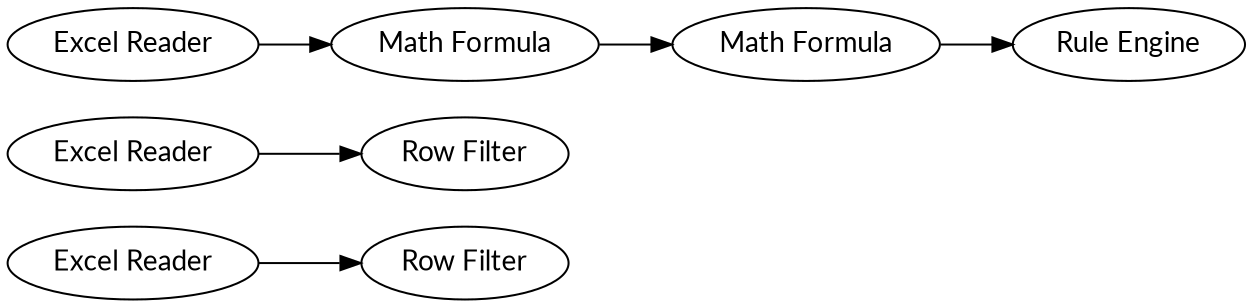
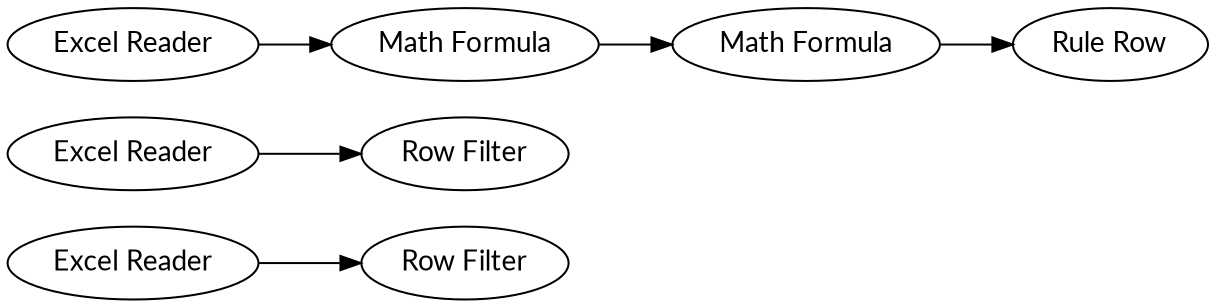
(1129, 45) -> (1110, 45)
